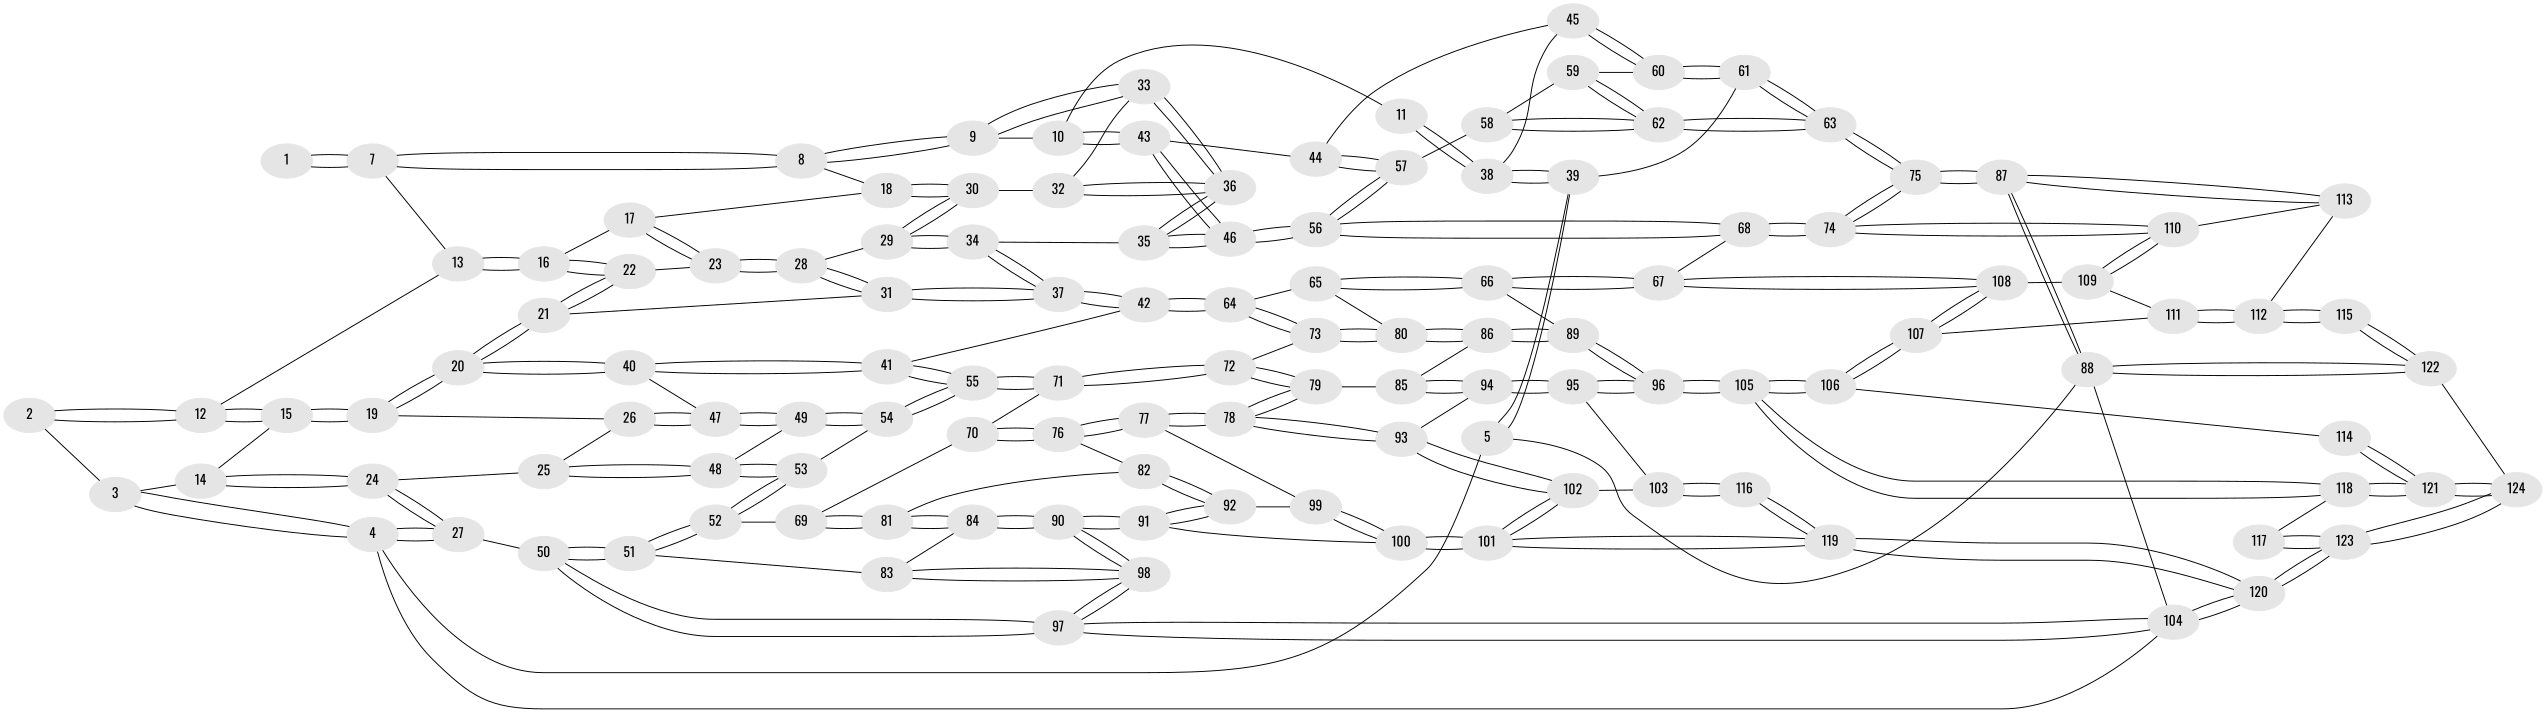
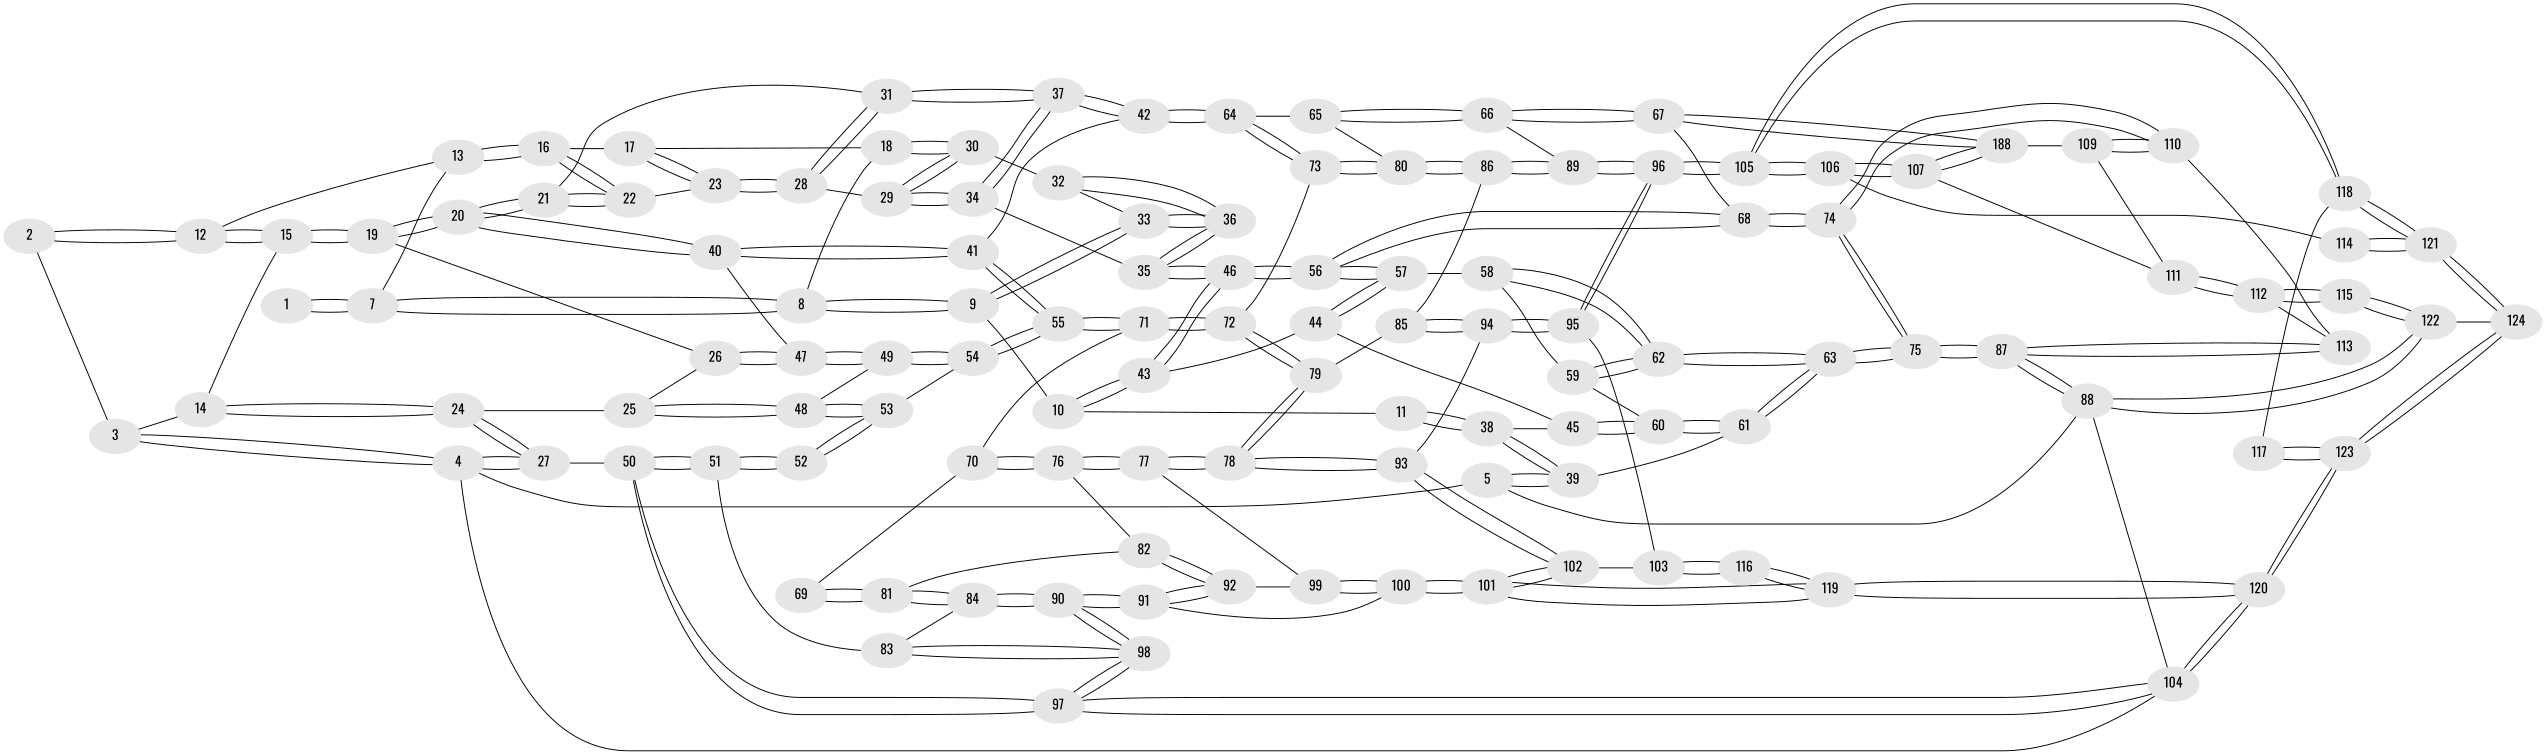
(2002, 283) -> (2002, 146)
(759, 522) -> none
